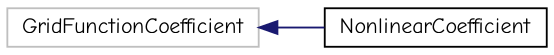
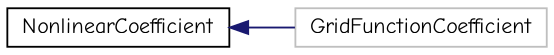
(301, 28) -> (272, 28)
